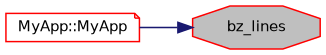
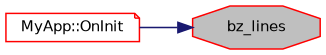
(73, 28) -> (73, 28)
